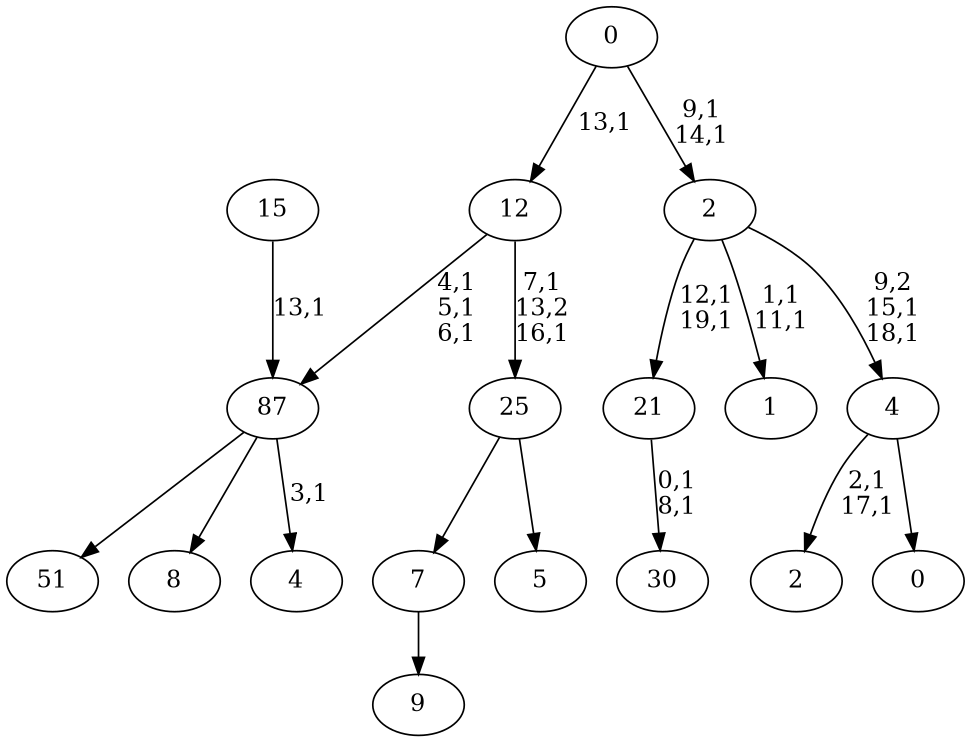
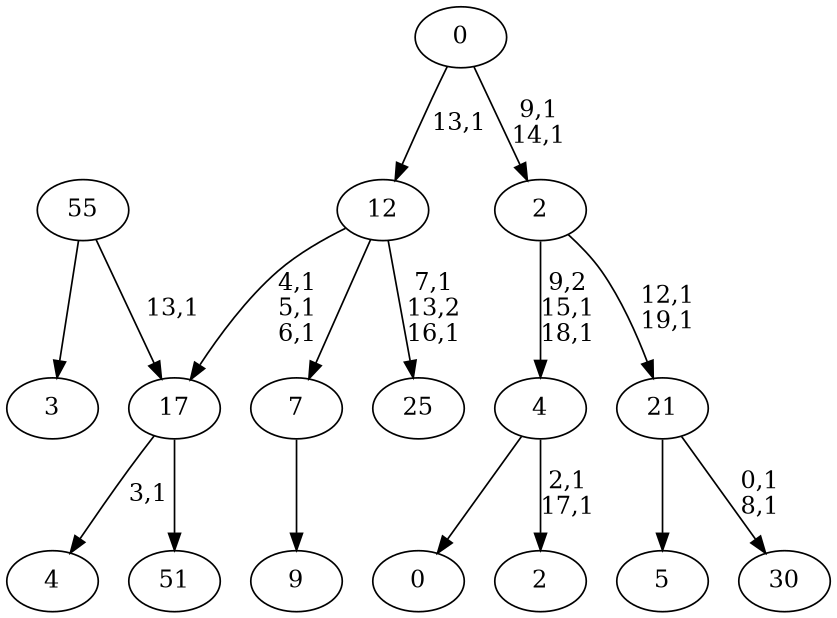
(273, 210) -> (83, 210)
none -> (53, 408)
(273, 408) -> (175, 408)
(771, 408) -> none
(527, 486) -> (663, 486)
(471, 487) -> (343, 301)
(175, 581) -> none
